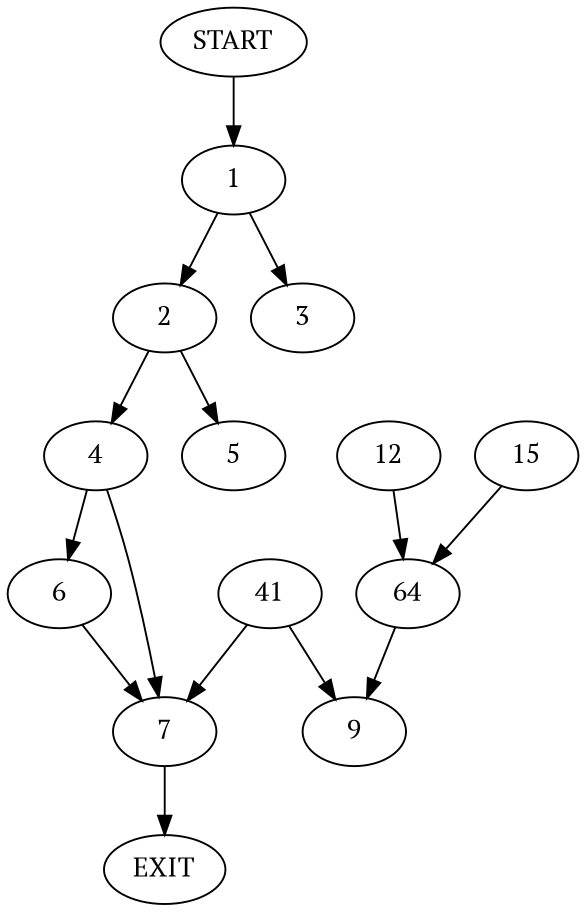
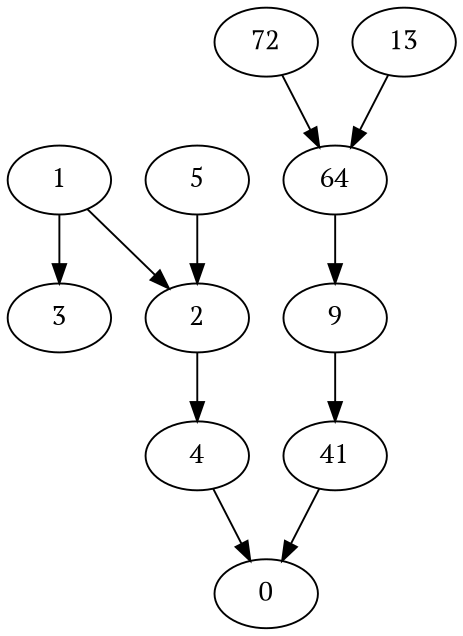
(234, 42) -> none
(195, 378) -> (197, 240)
(389, 456) -> (266, 42)
(527, 456) -> (404, 42)
(59, 594) -> none
(307, 655) -> (335, 377)
(165, 732) -> (266, 594)
(165, 870) -> none
